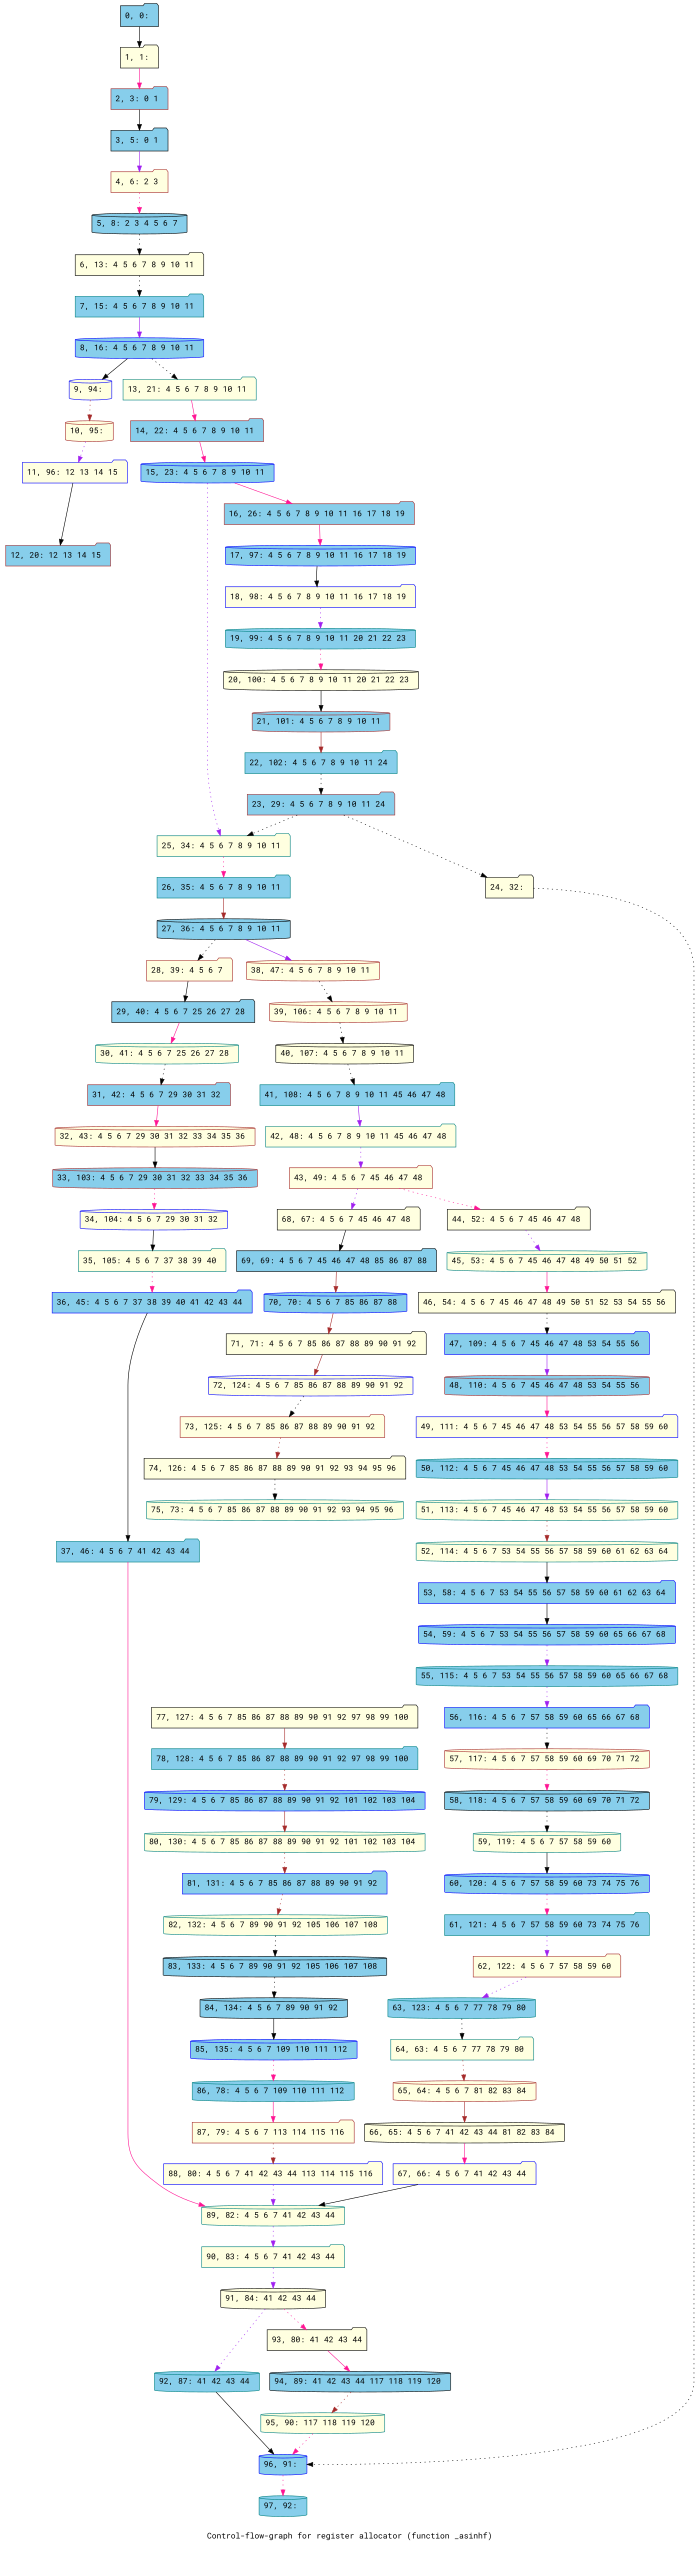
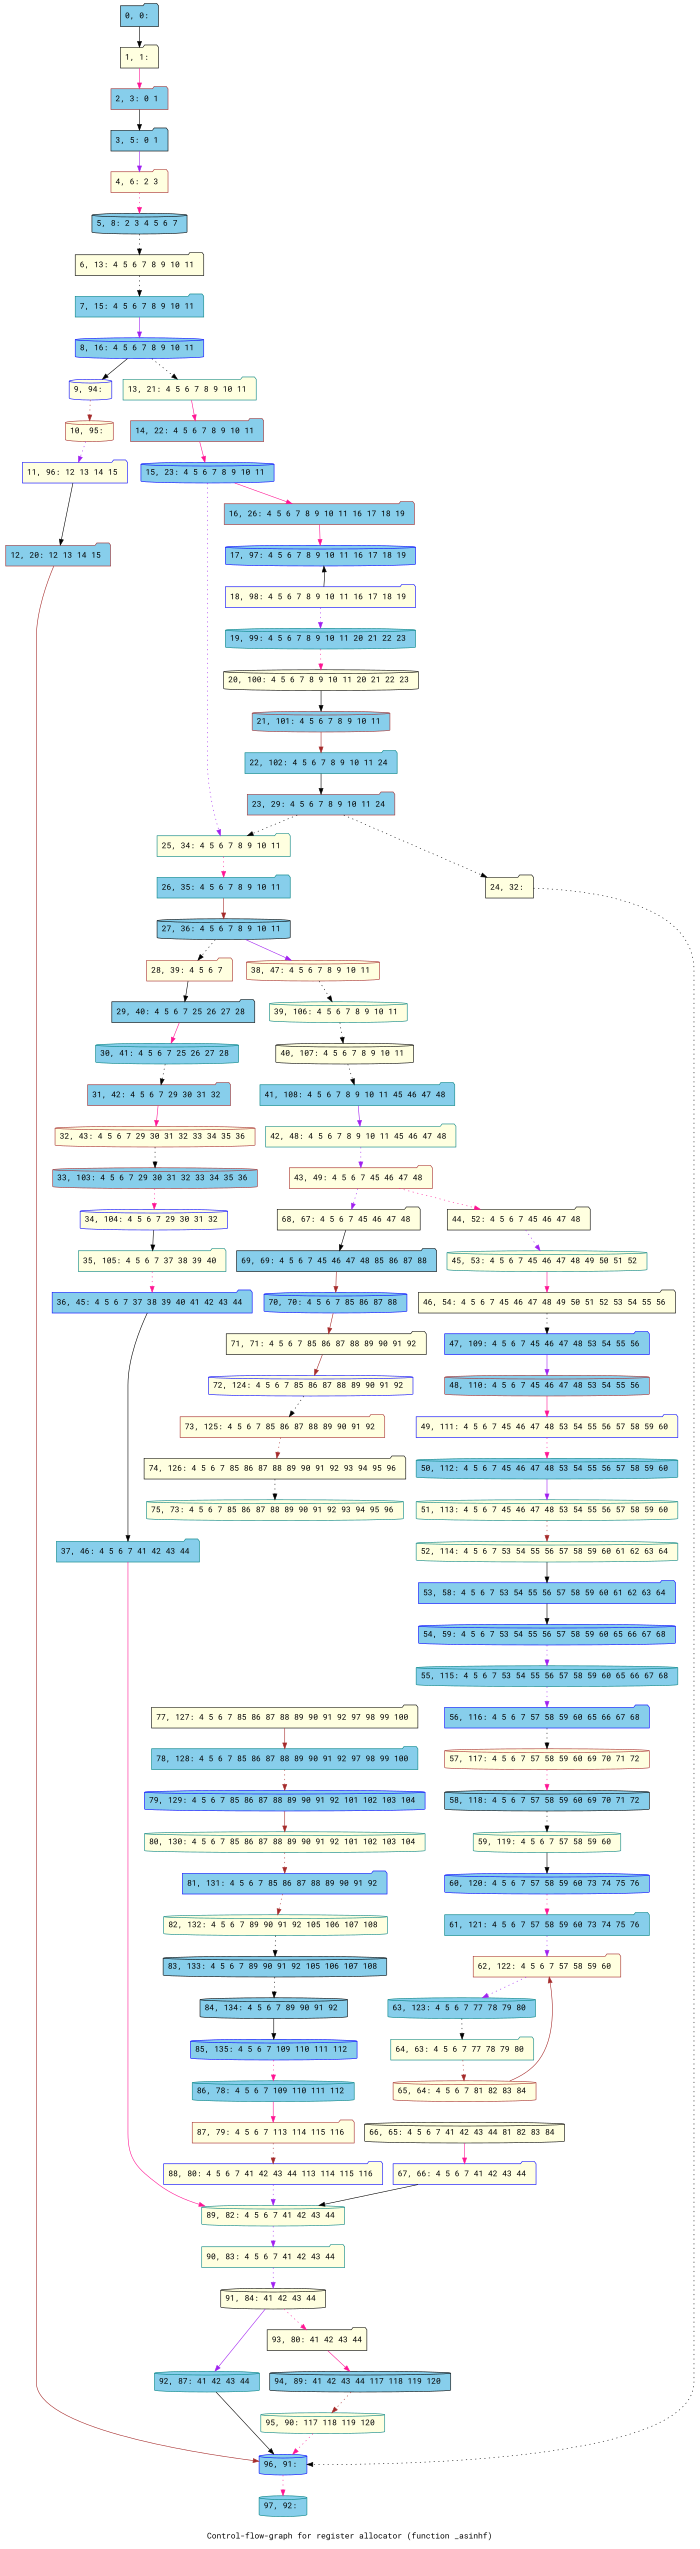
(317, 574) -> (324, 579)
(321, 781) -> (321, 781)
(338, 1012) -> (338, 1012)
(167, 1054) -> (167, 1054)
(155, 1155) -> (155, 1155)
none -> (36, 1592)
(465, 2109) -> (548, 2041)
(242, 2338) -> (242, 2338)
